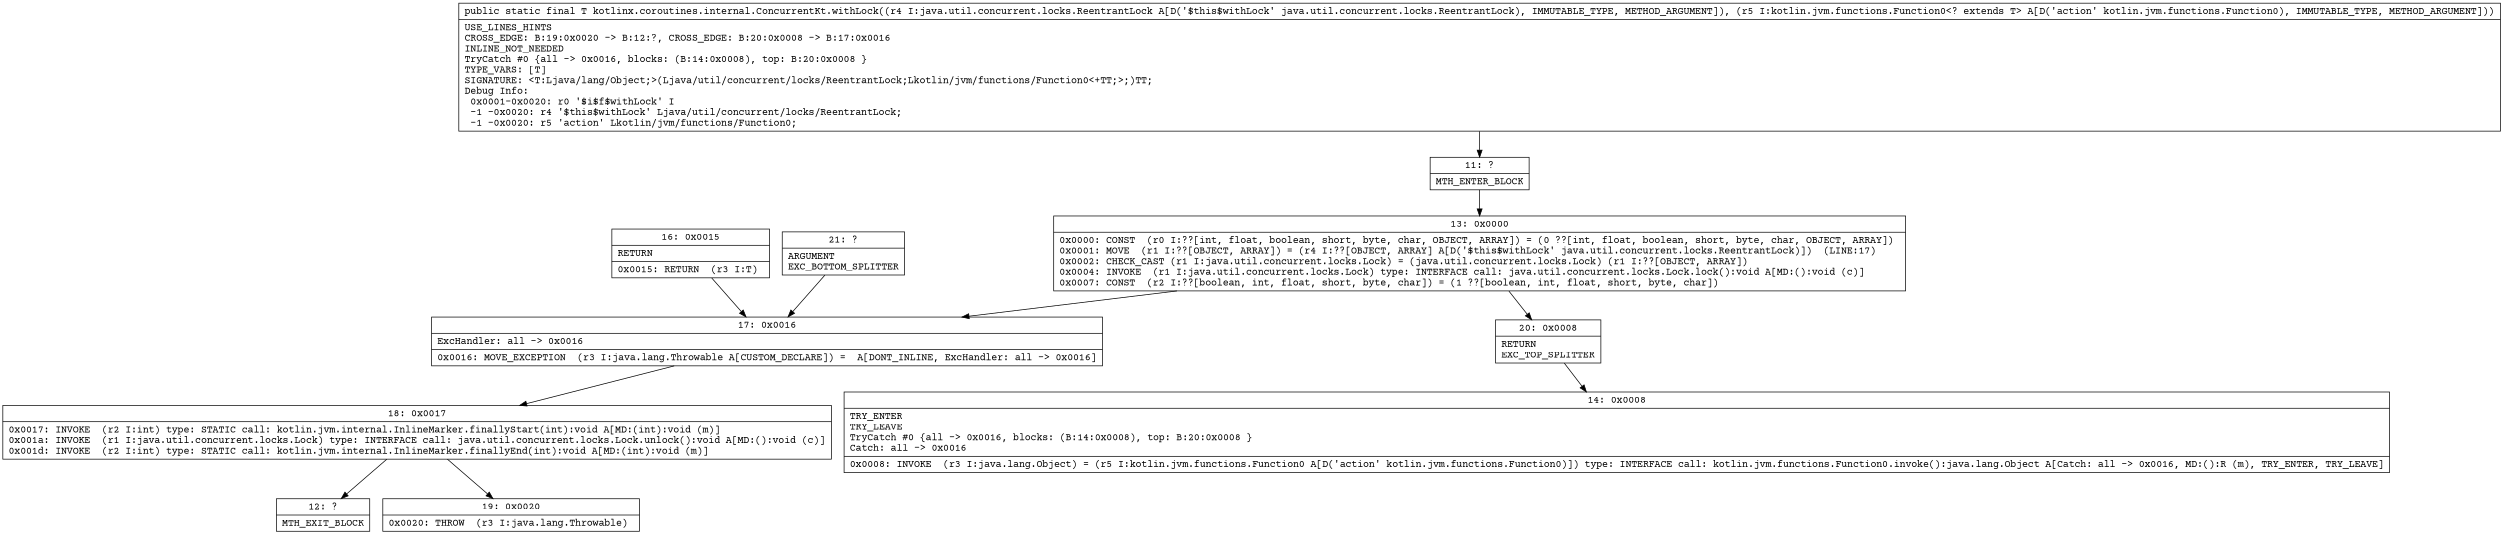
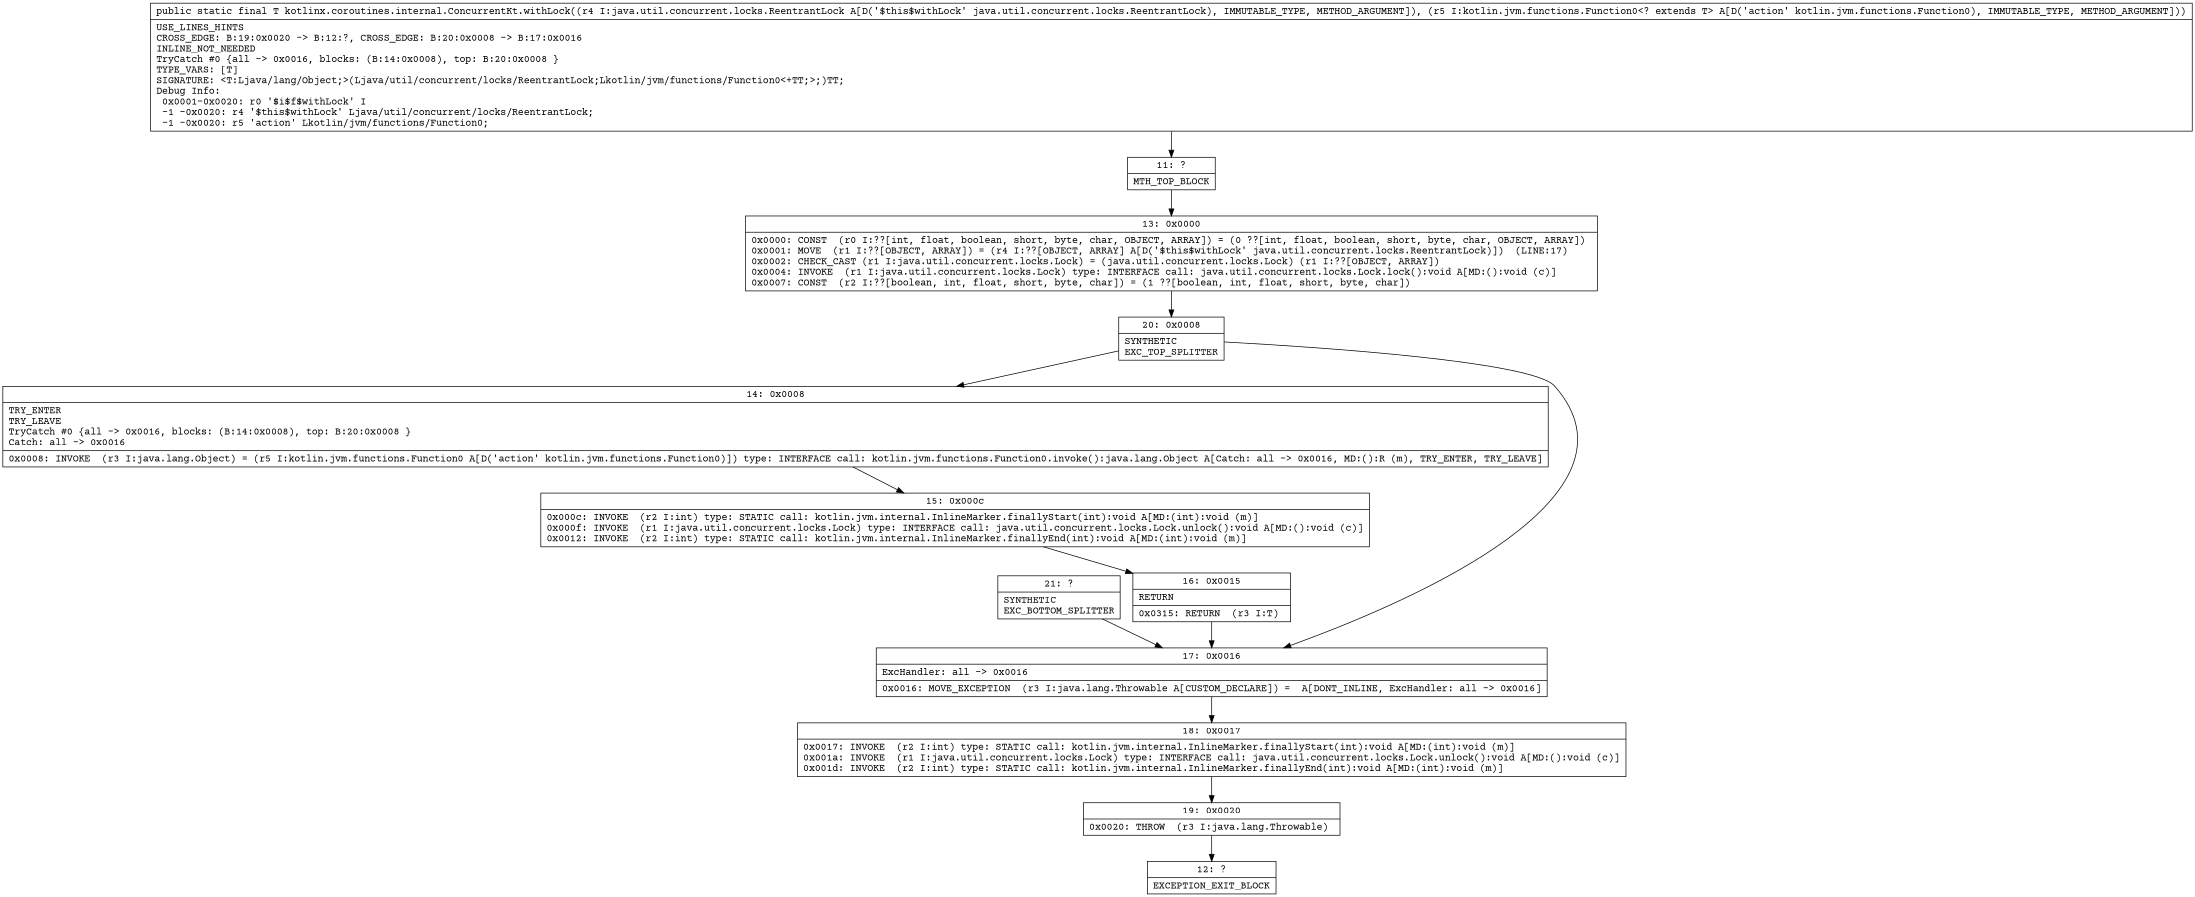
(1480, 181) -> (1171, 181)
(812, 256) -> (1030, 600)
(691, 269) -> (1212, 613)
(1073, 304) -> (1576, 426)
(1519, 344) -> (1151, 341)
(367, 477) -> (1212, 845)
none -> (955, 520)
(323, 523) -> (1212, 885)
